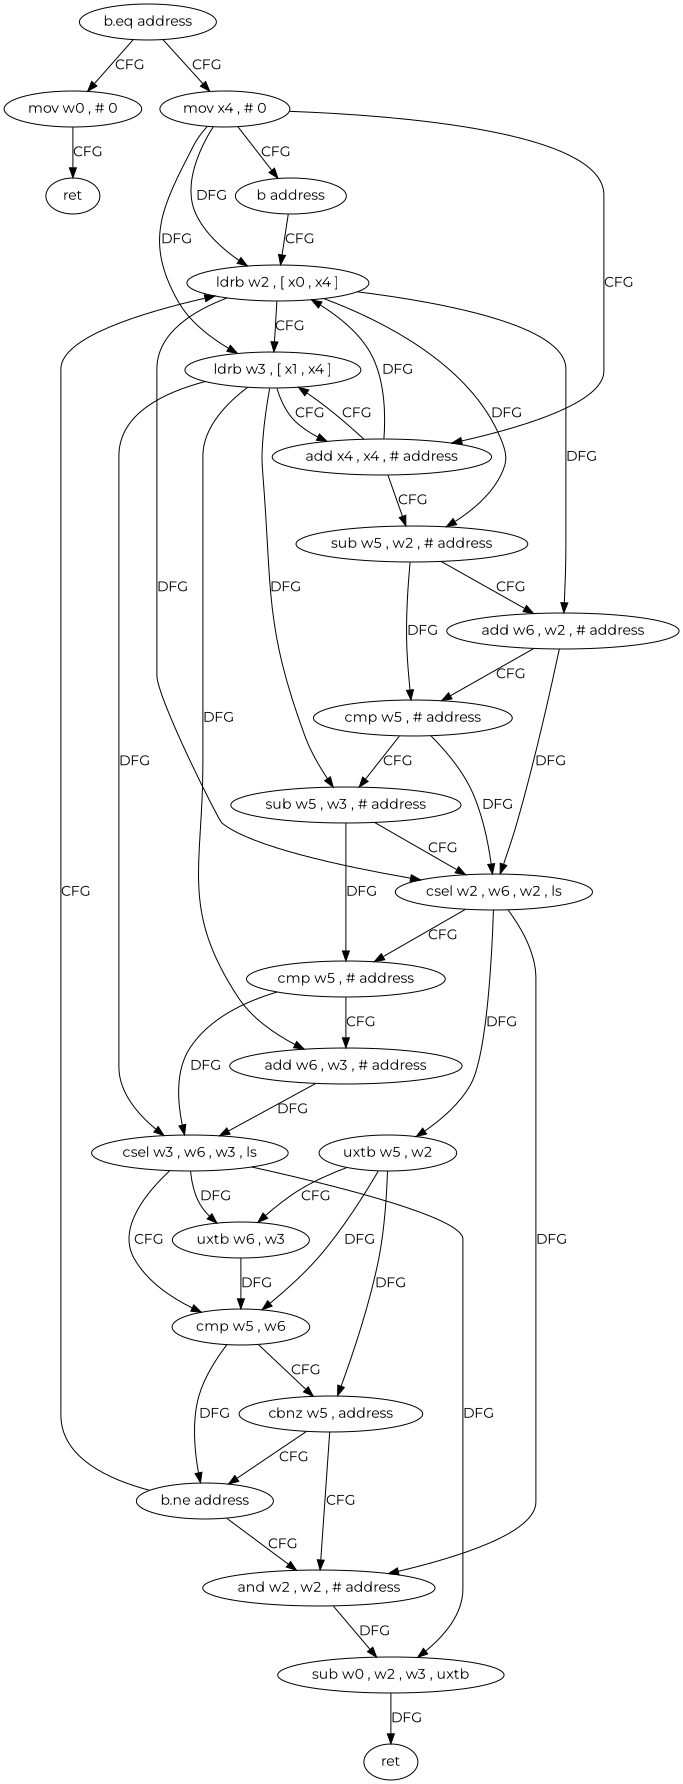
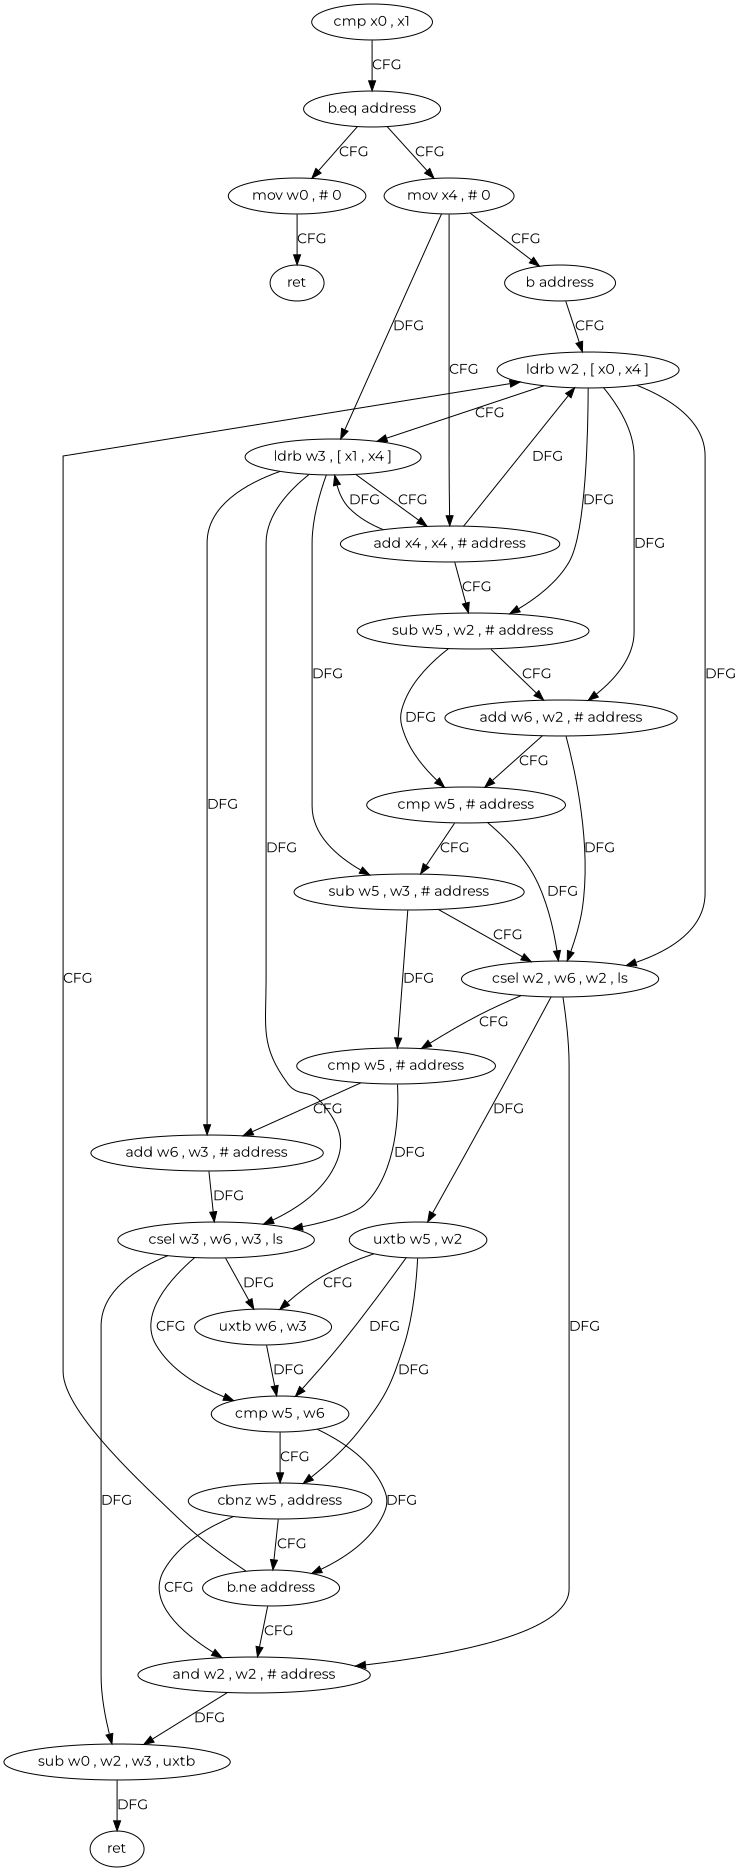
none -> (372, 22)
(192, 200) -> none
(357, 414) -> (365, 500)
